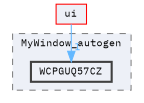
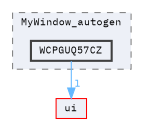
(71, 40) -> (71, 76)
